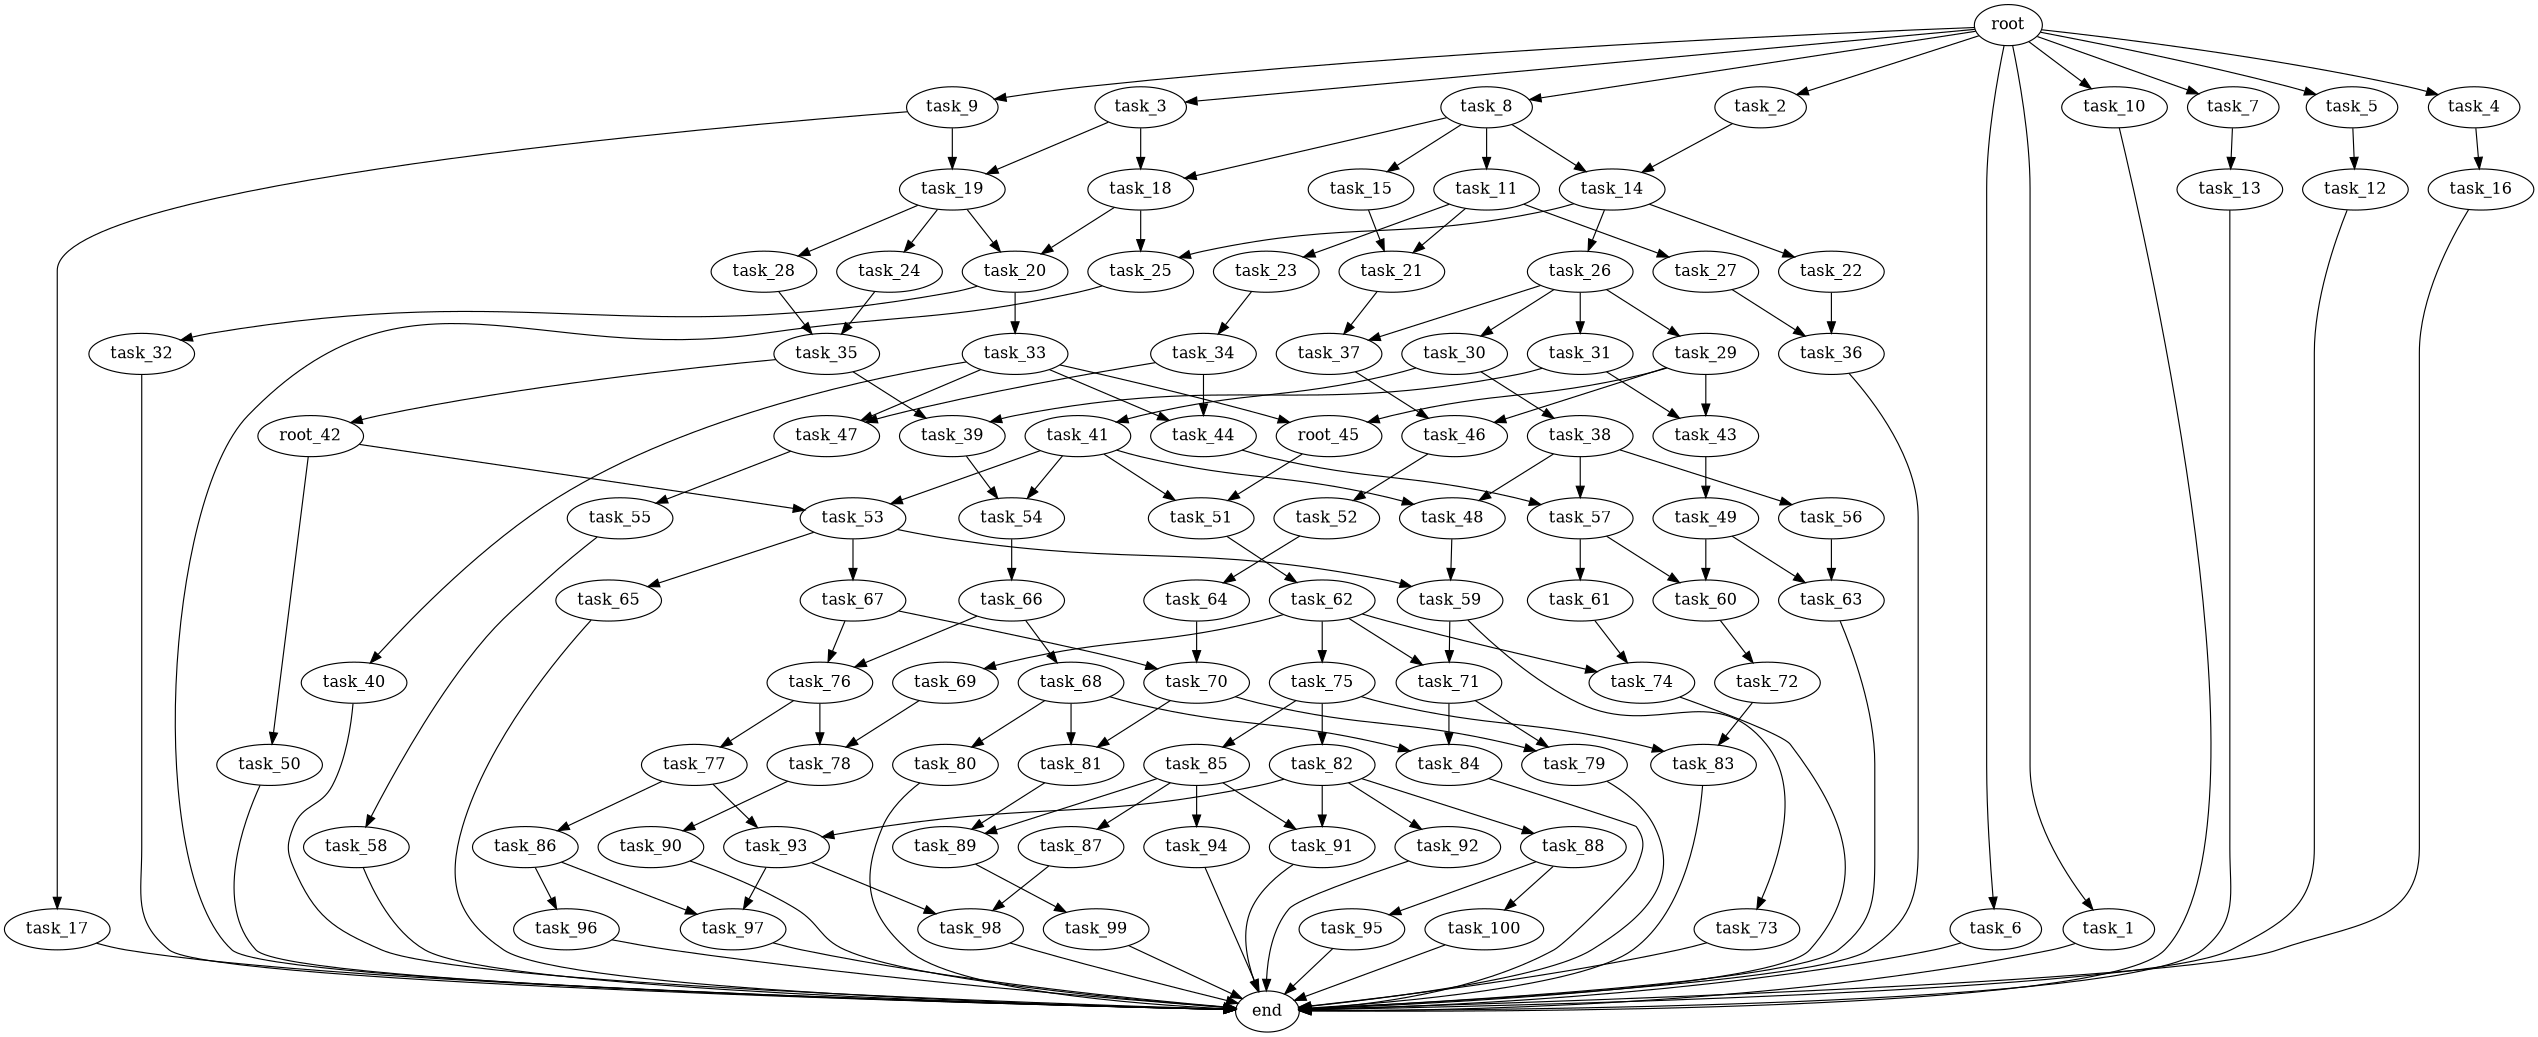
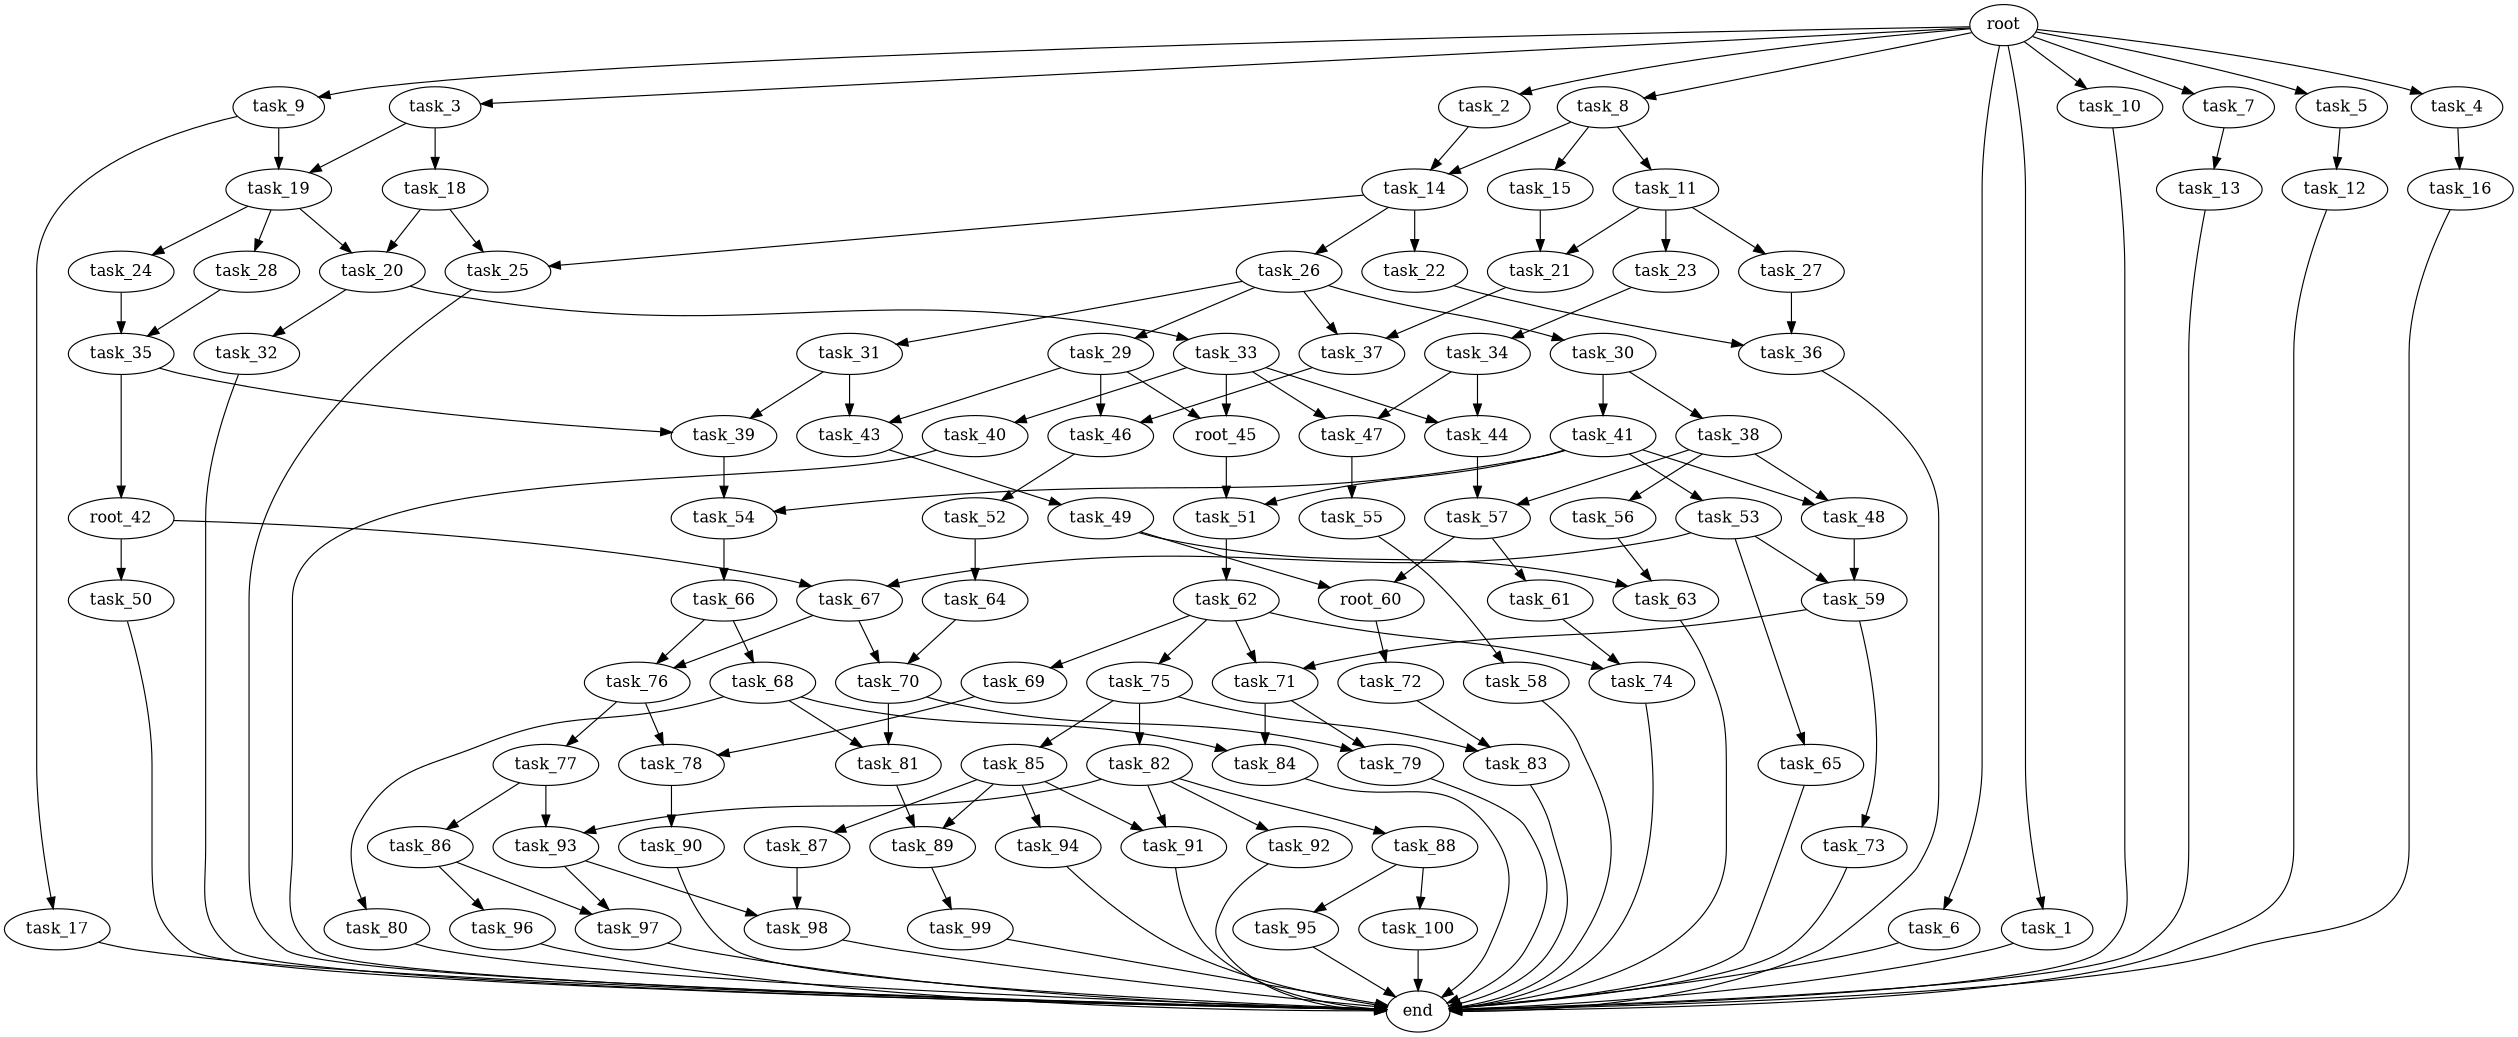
(1321, 147) -> none
(576, 476) -> (488, 539)
(1706, 601) -> (1371, 601)
